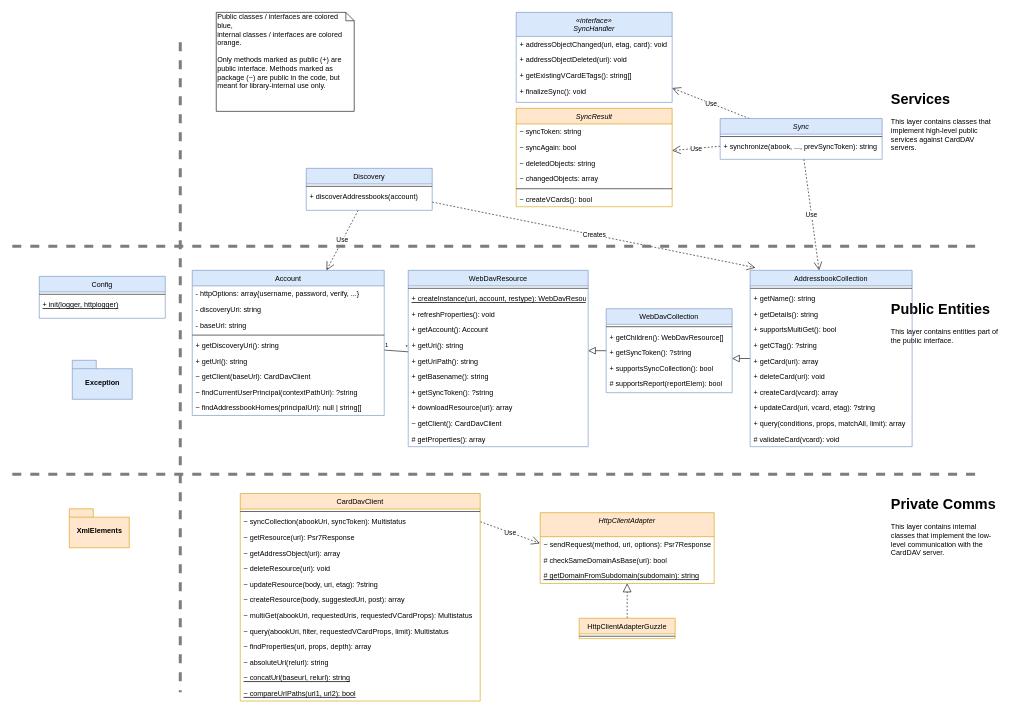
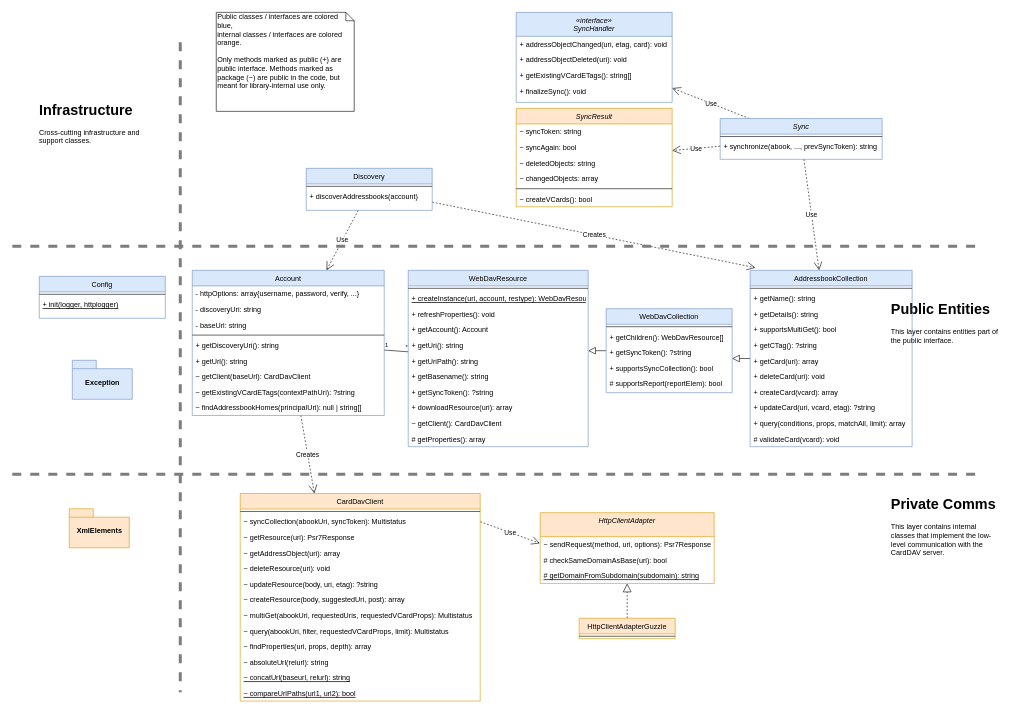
none -> (93, 123)
(945, 123) -> none
(290, 392) -> (286, 392)
none -> (308, 454)
